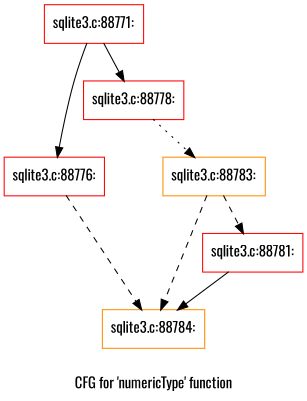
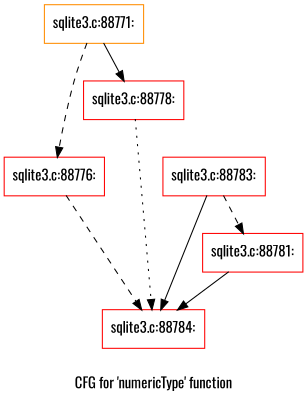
(94, 24) -> (94, 24)
(71, 94) -> (71, 94)
(170, 135) -> (143, 209)
(214, 177) -> (214, 177)
(186, 248) -> (186, 248)
(154, 329) -> (154, 329)
